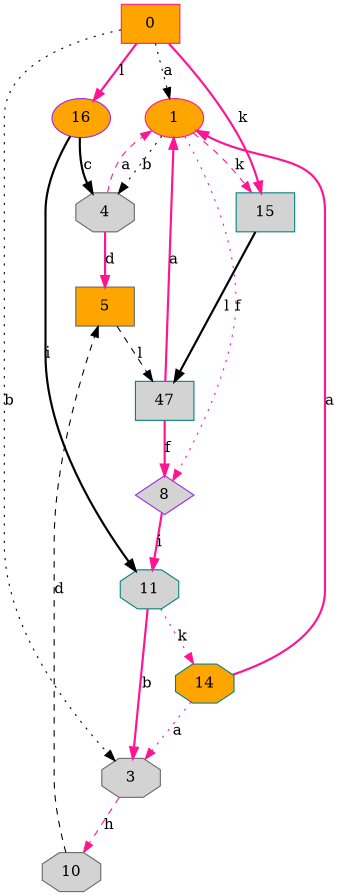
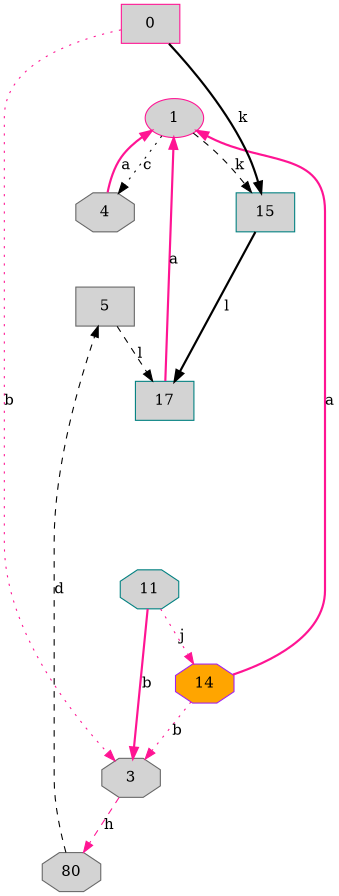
(151, 24) -> (151, 24)
(161, 66) -> none
(221, 108) -> (221, 108)
(81, 118) -> none
(174, 118) -> (174, 118)
(221, 157) -> (221, 157)
(119, 161) -> (119, 161)
(147, 165) -> (147, 165)
(105, 254) -> none
(105, 307) -> (105, 307)
(4, 371) -> (4, 371)
(165, 401) -> (165, 401)
(165, 495) -> none
(183, 636) -> (183, 636)
(205, 684) -> (205, 684)
(178, 731) -> (178, 731)
(72, 872) -> (72, 872)
